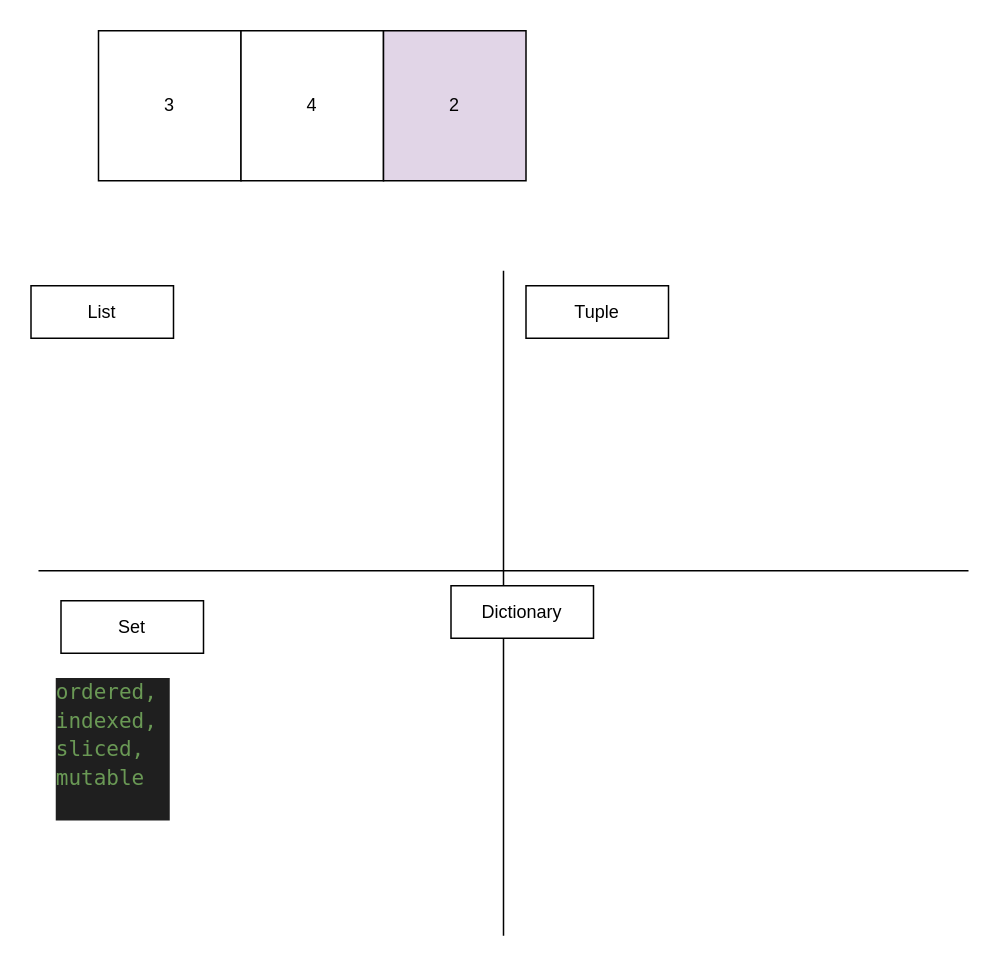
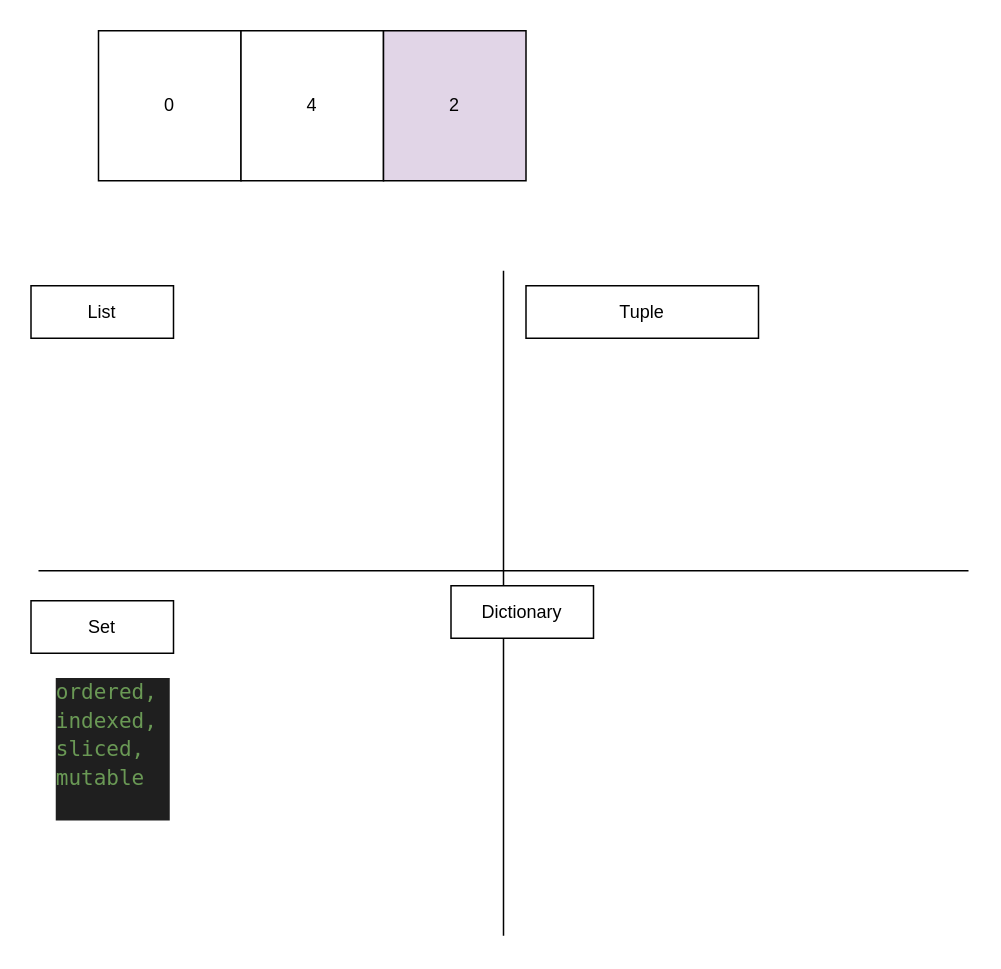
(170, 106) -> (170, 106)
(597, 312) -> (642, 312)
(132, 627) -> (102, 627)
